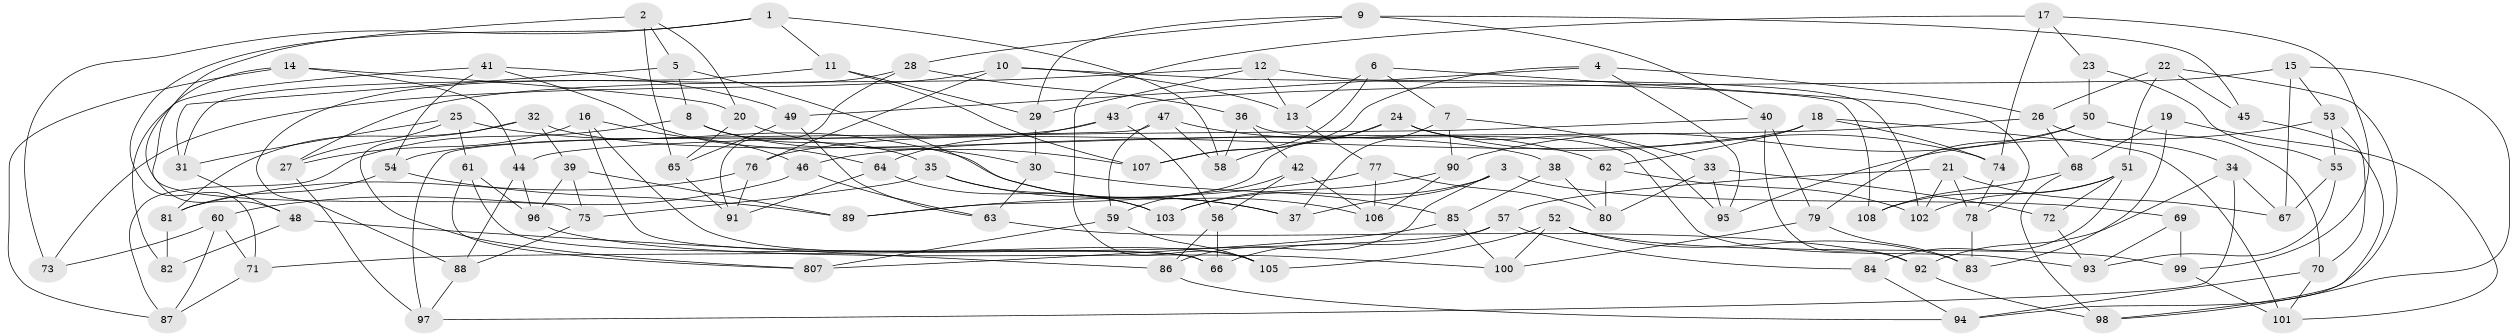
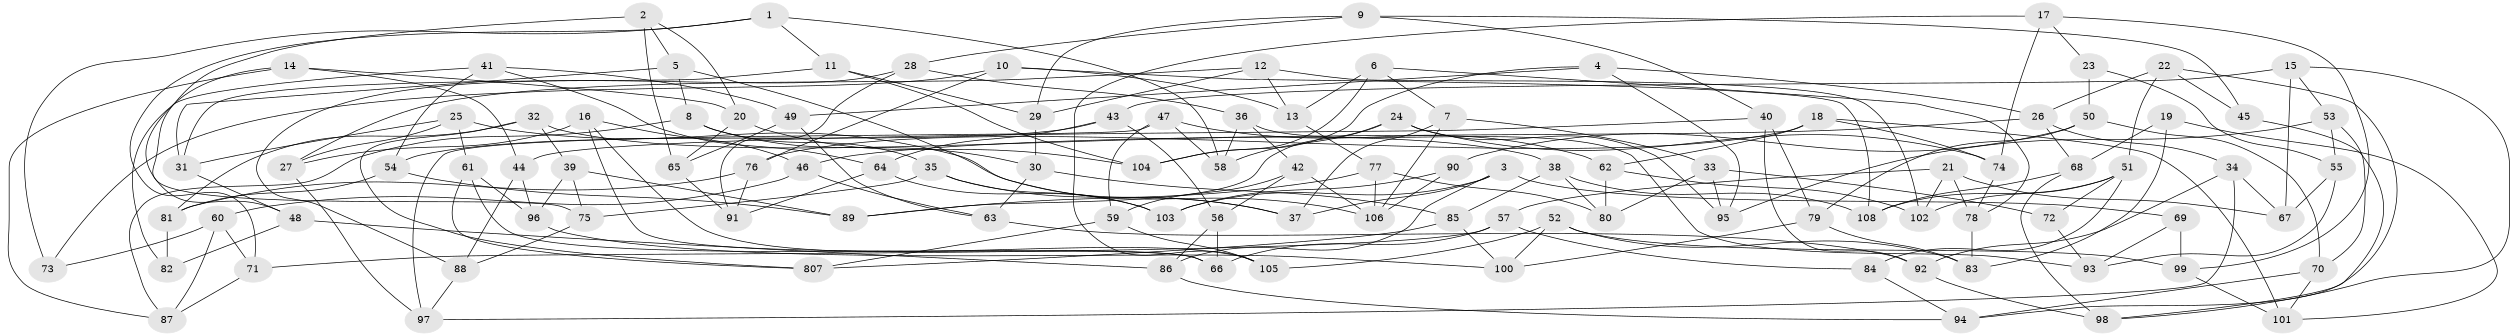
(1451, 143) -> (1411, 168)
(1142, 168) -> (1142, 168)
none -> (1710, 194)
